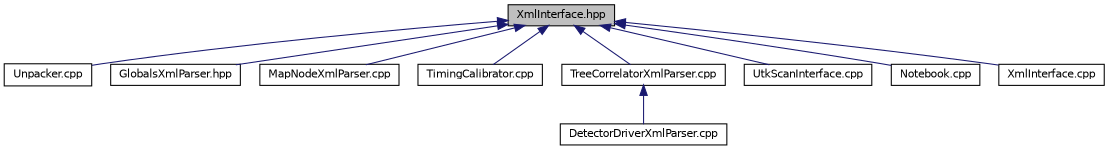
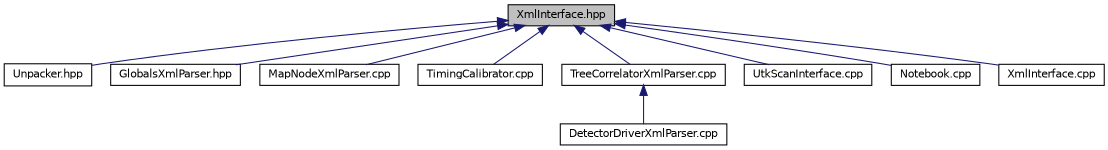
(48, 75) -> (48, 75)
